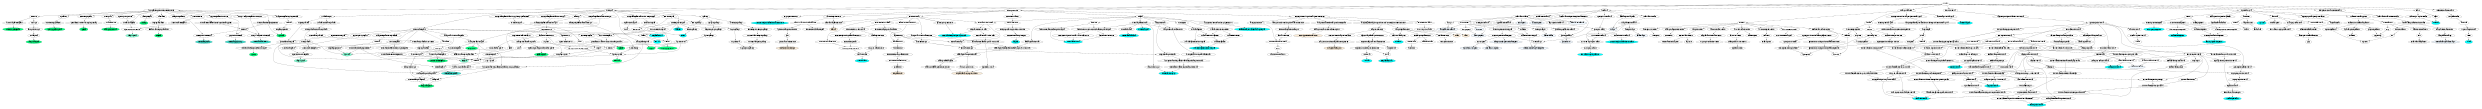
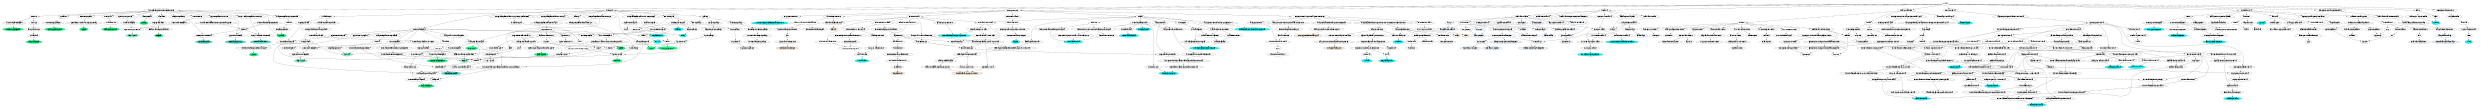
(1308, 36) -> (1308, 36)
(1154, 67) -> (1154, 67)
(2137, 67) -> (2137, 67)
